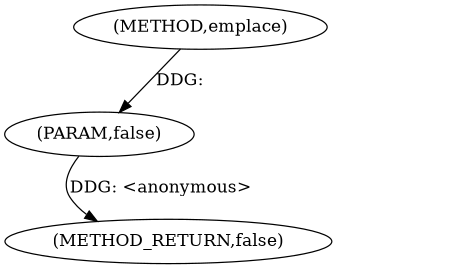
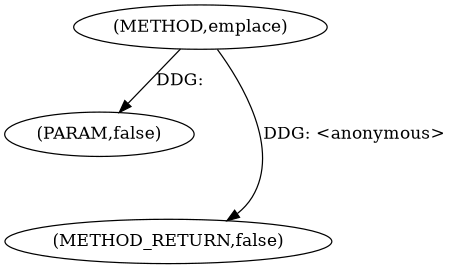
(66, 187) -> (258, 130)
